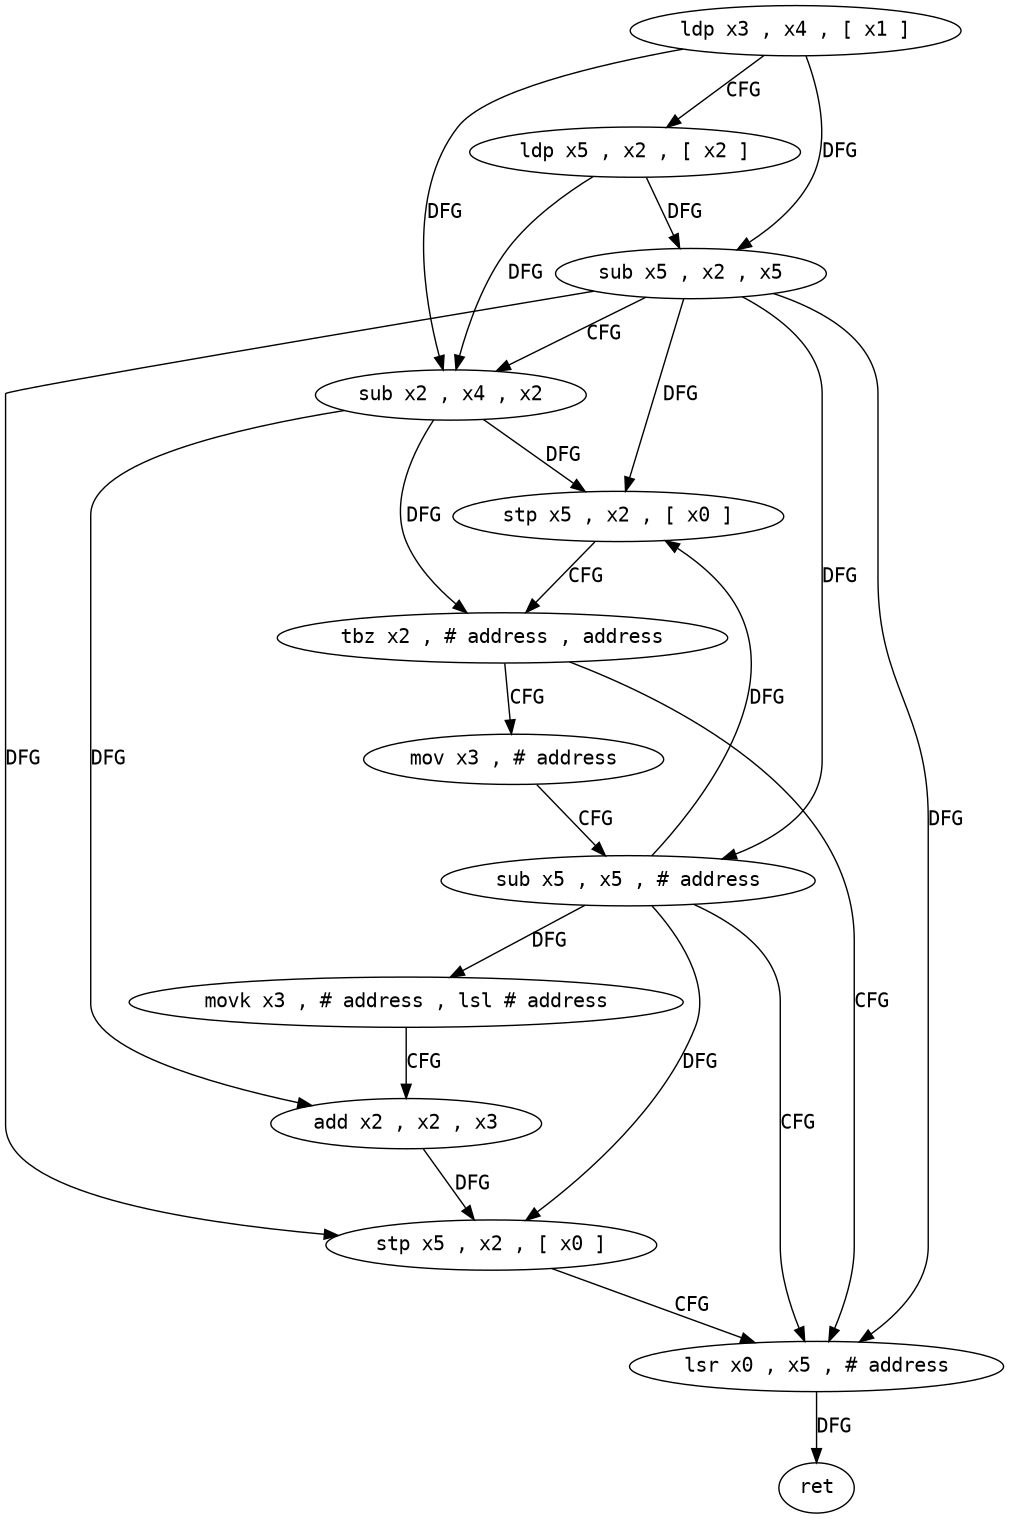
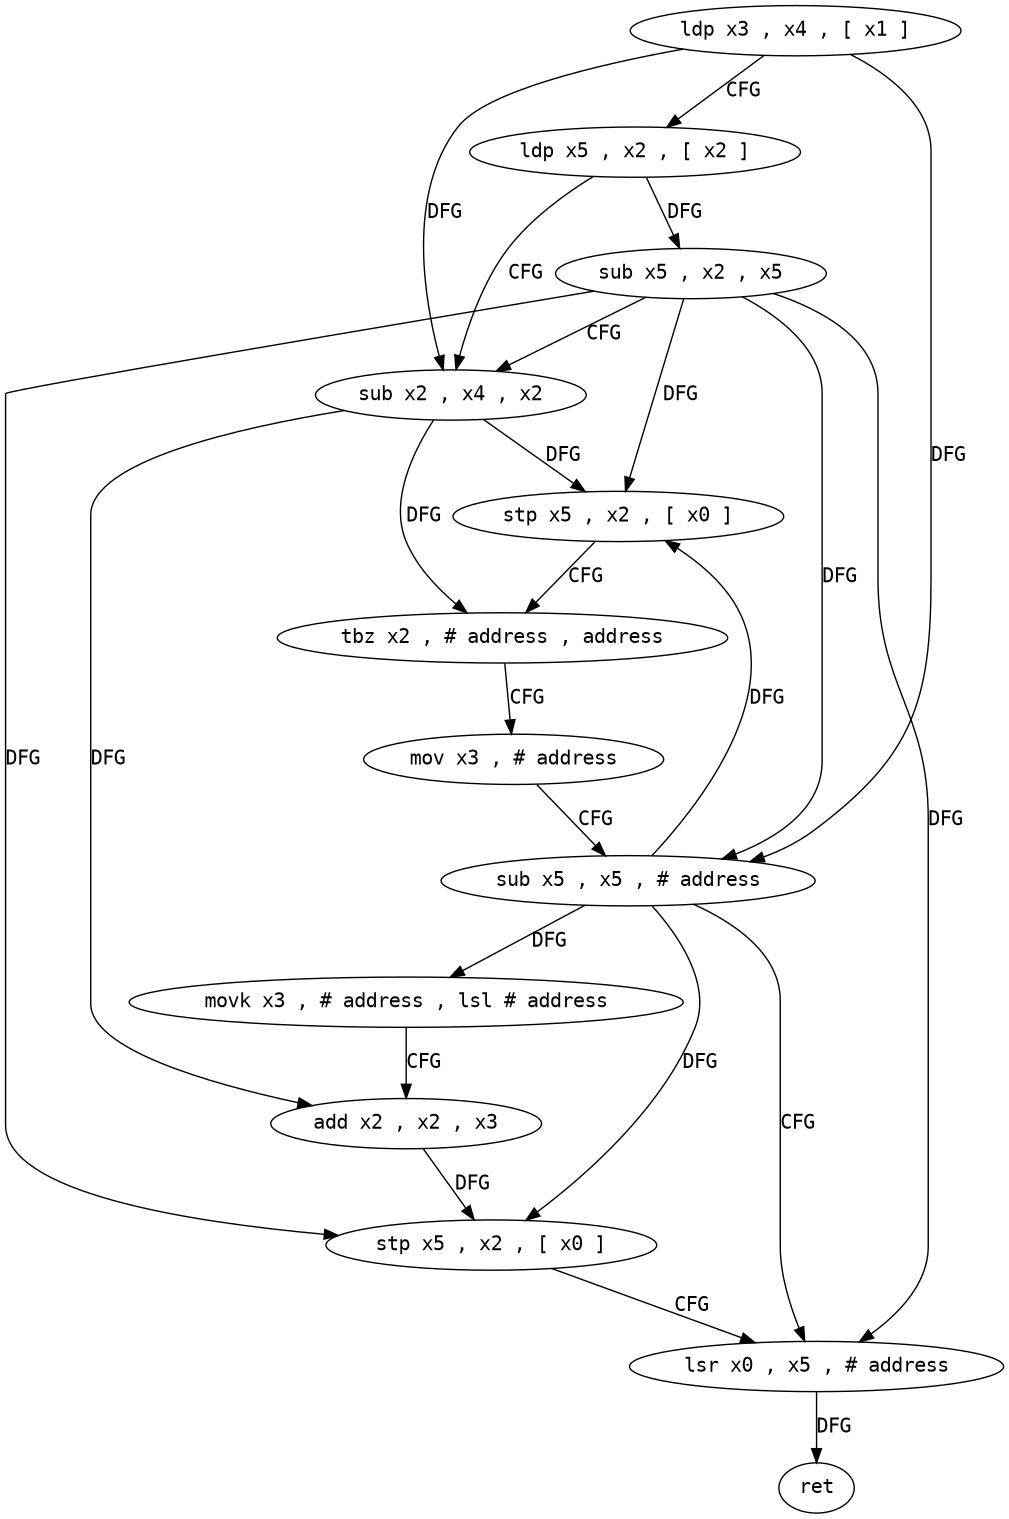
(818, 162) -> (931, 473)
(526, 274) -> (526, 274)
(852, 925) -> none
